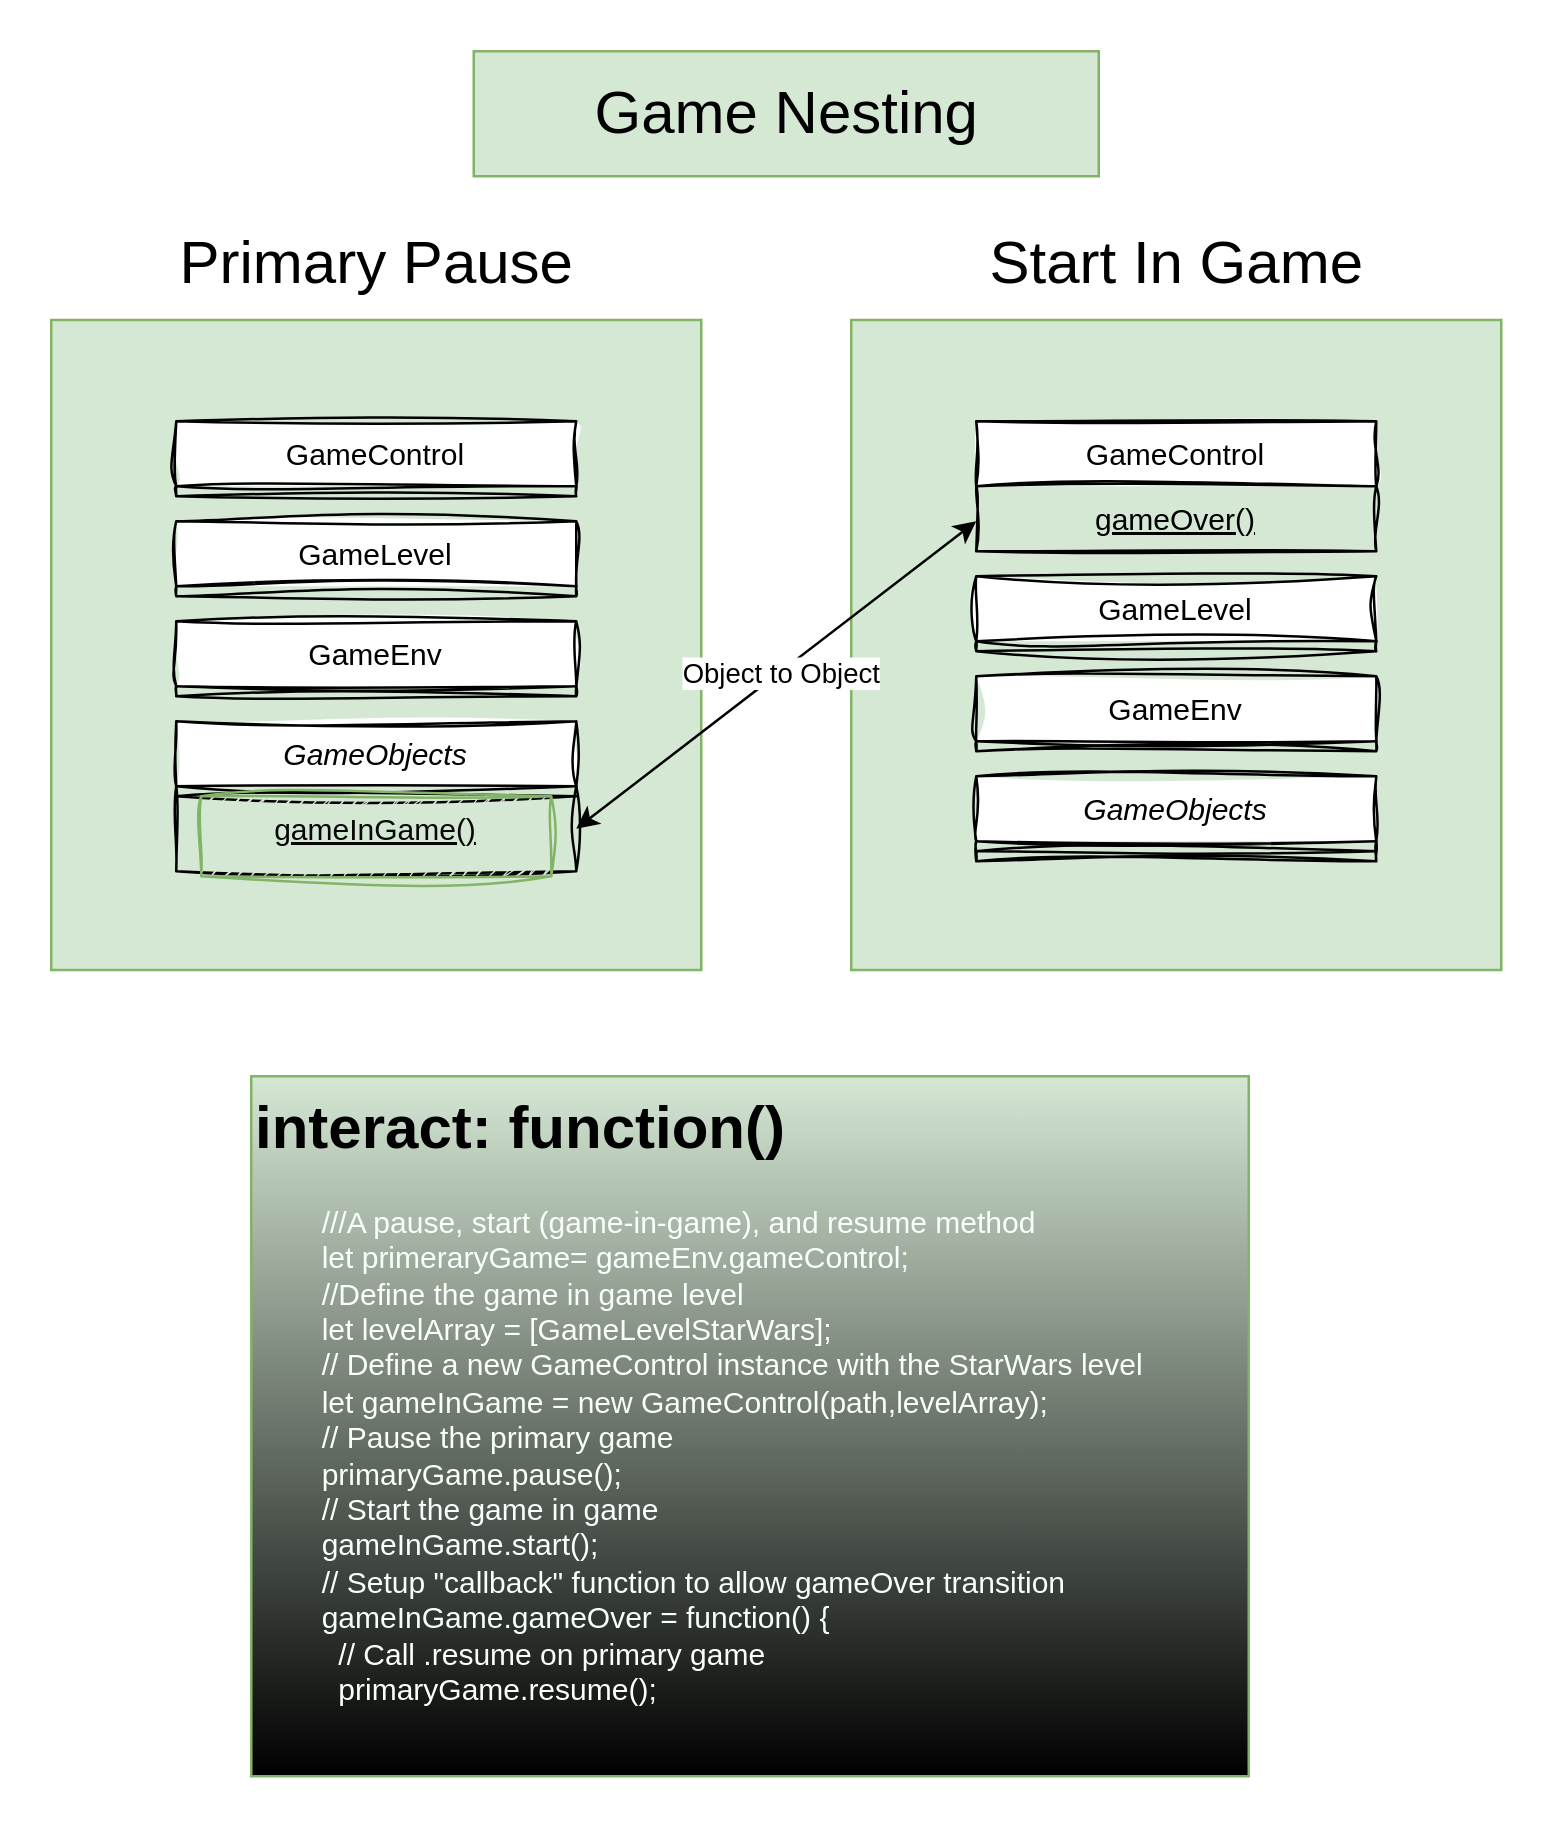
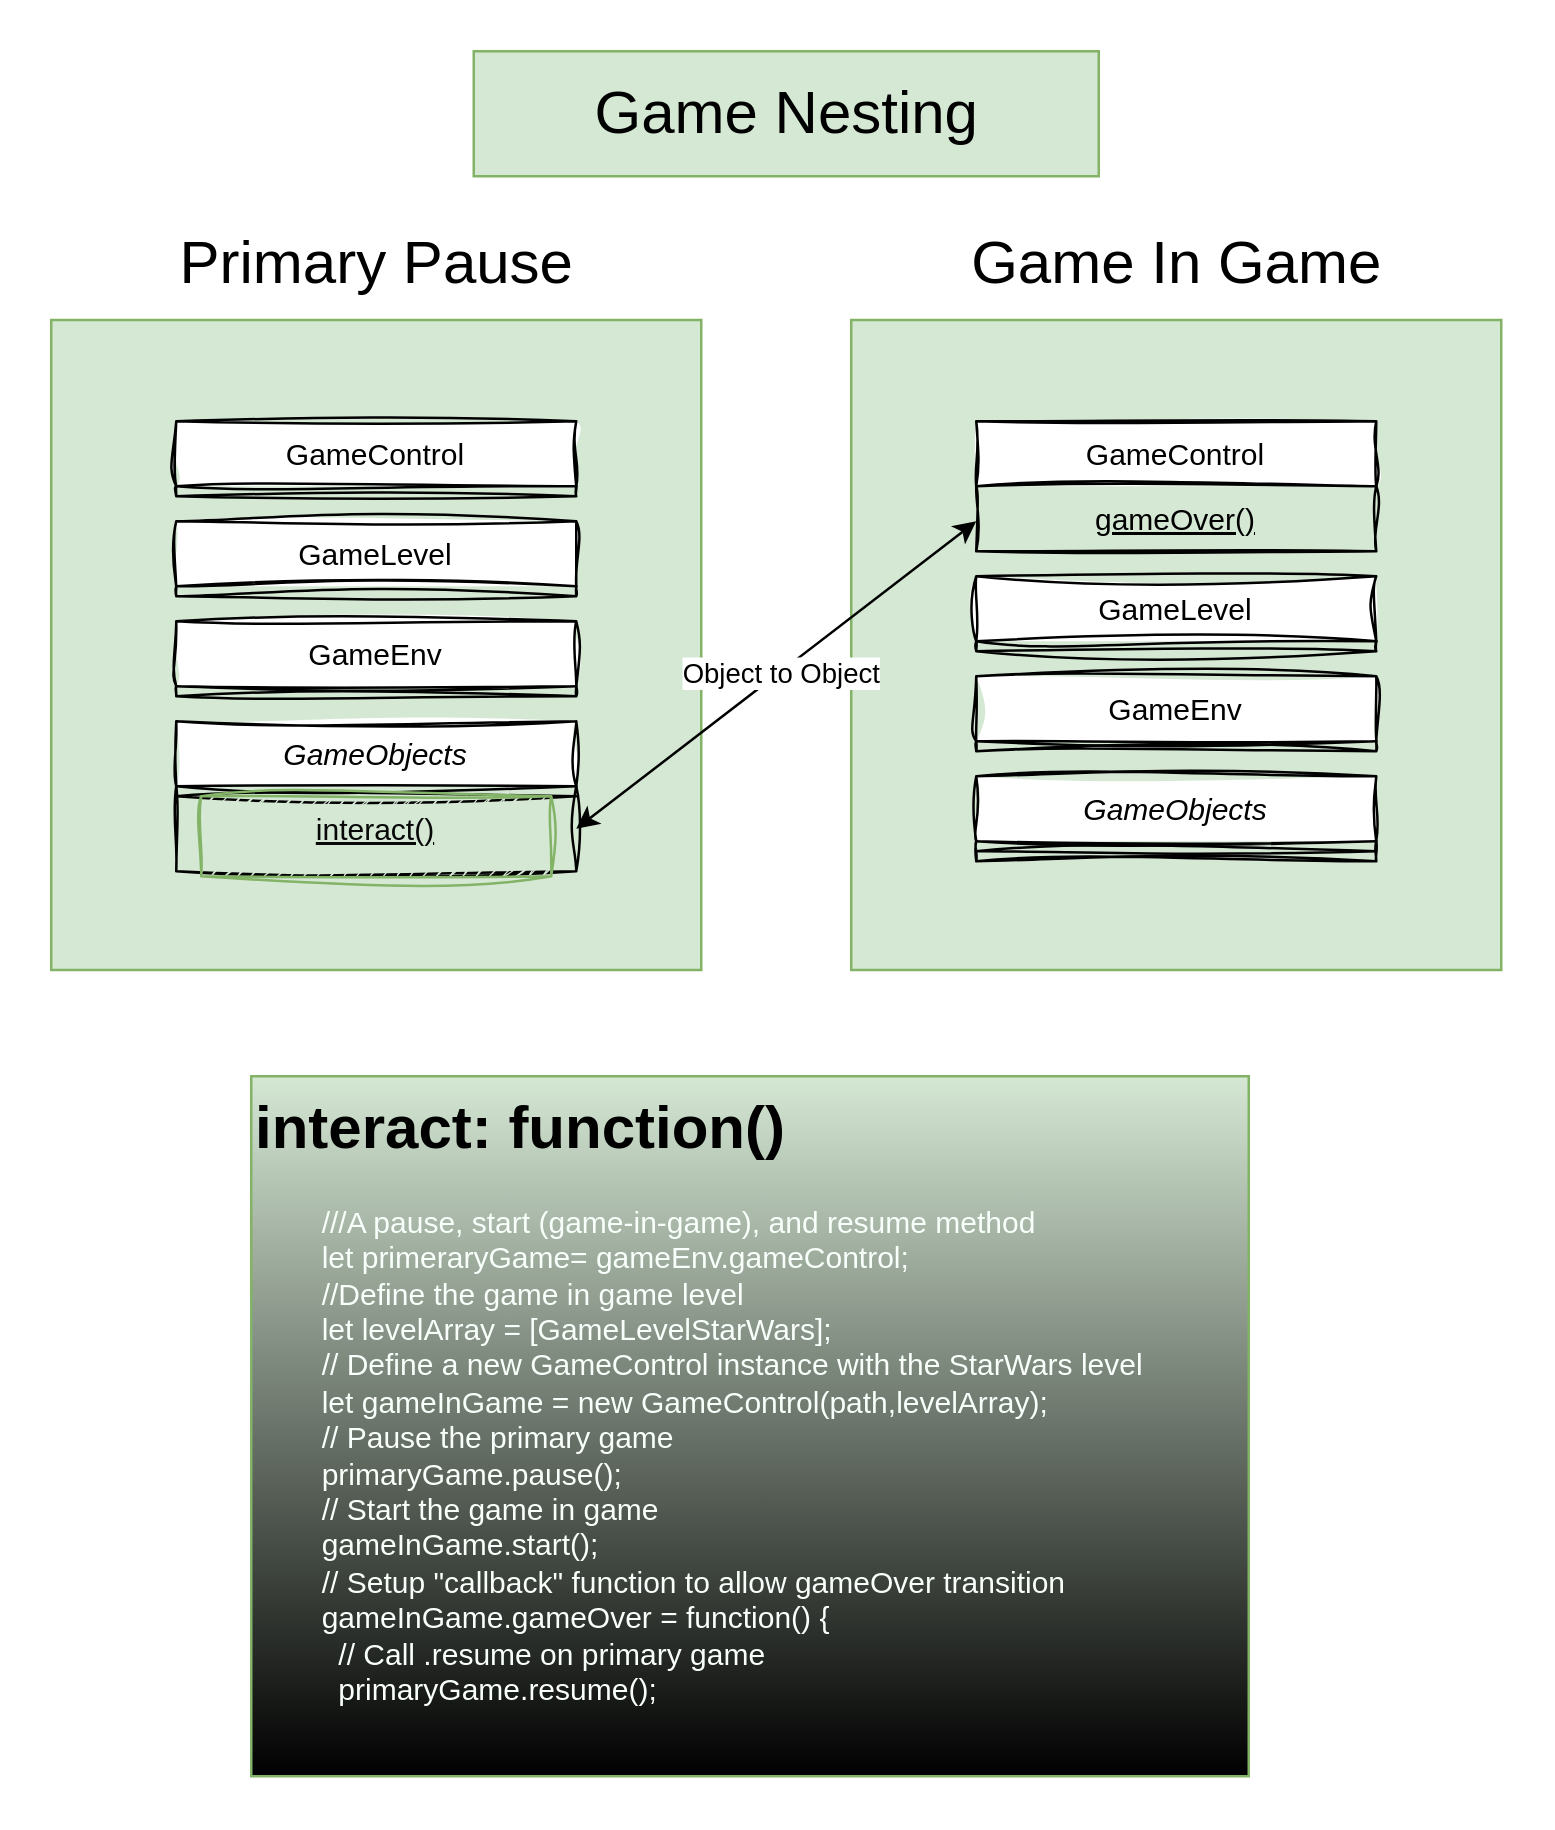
(1178, 264) -> (1178, 264)
(375, 830) -> (375, 830)
